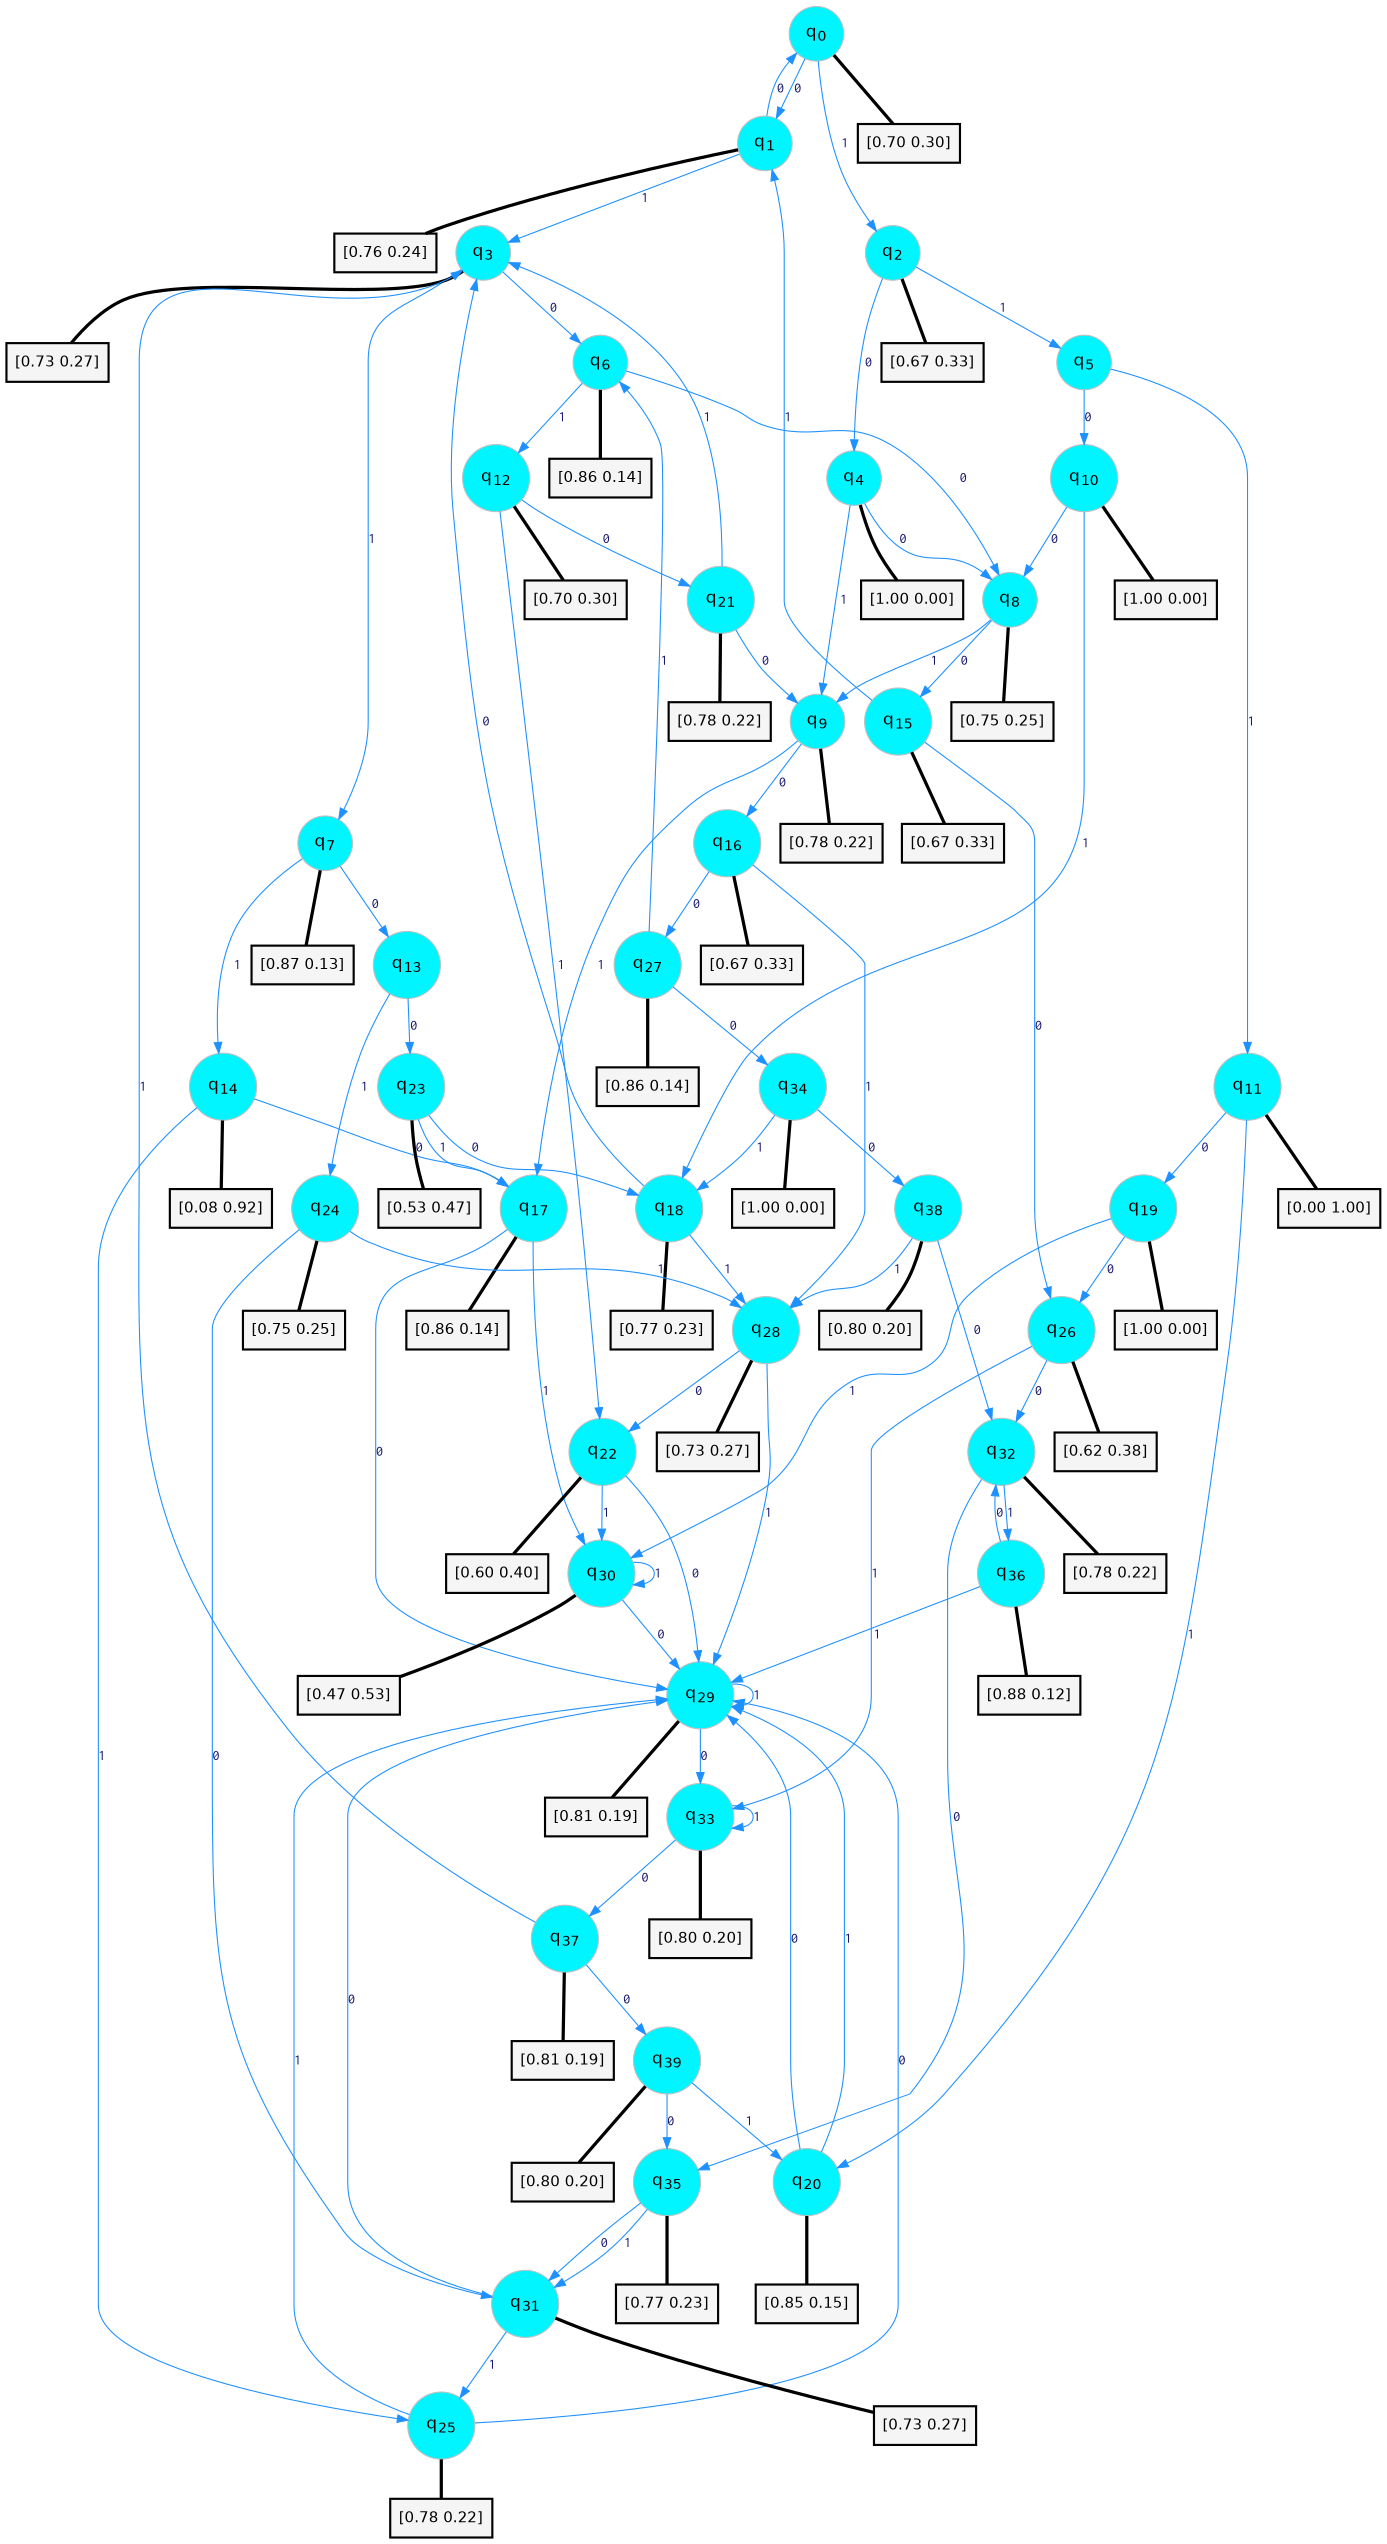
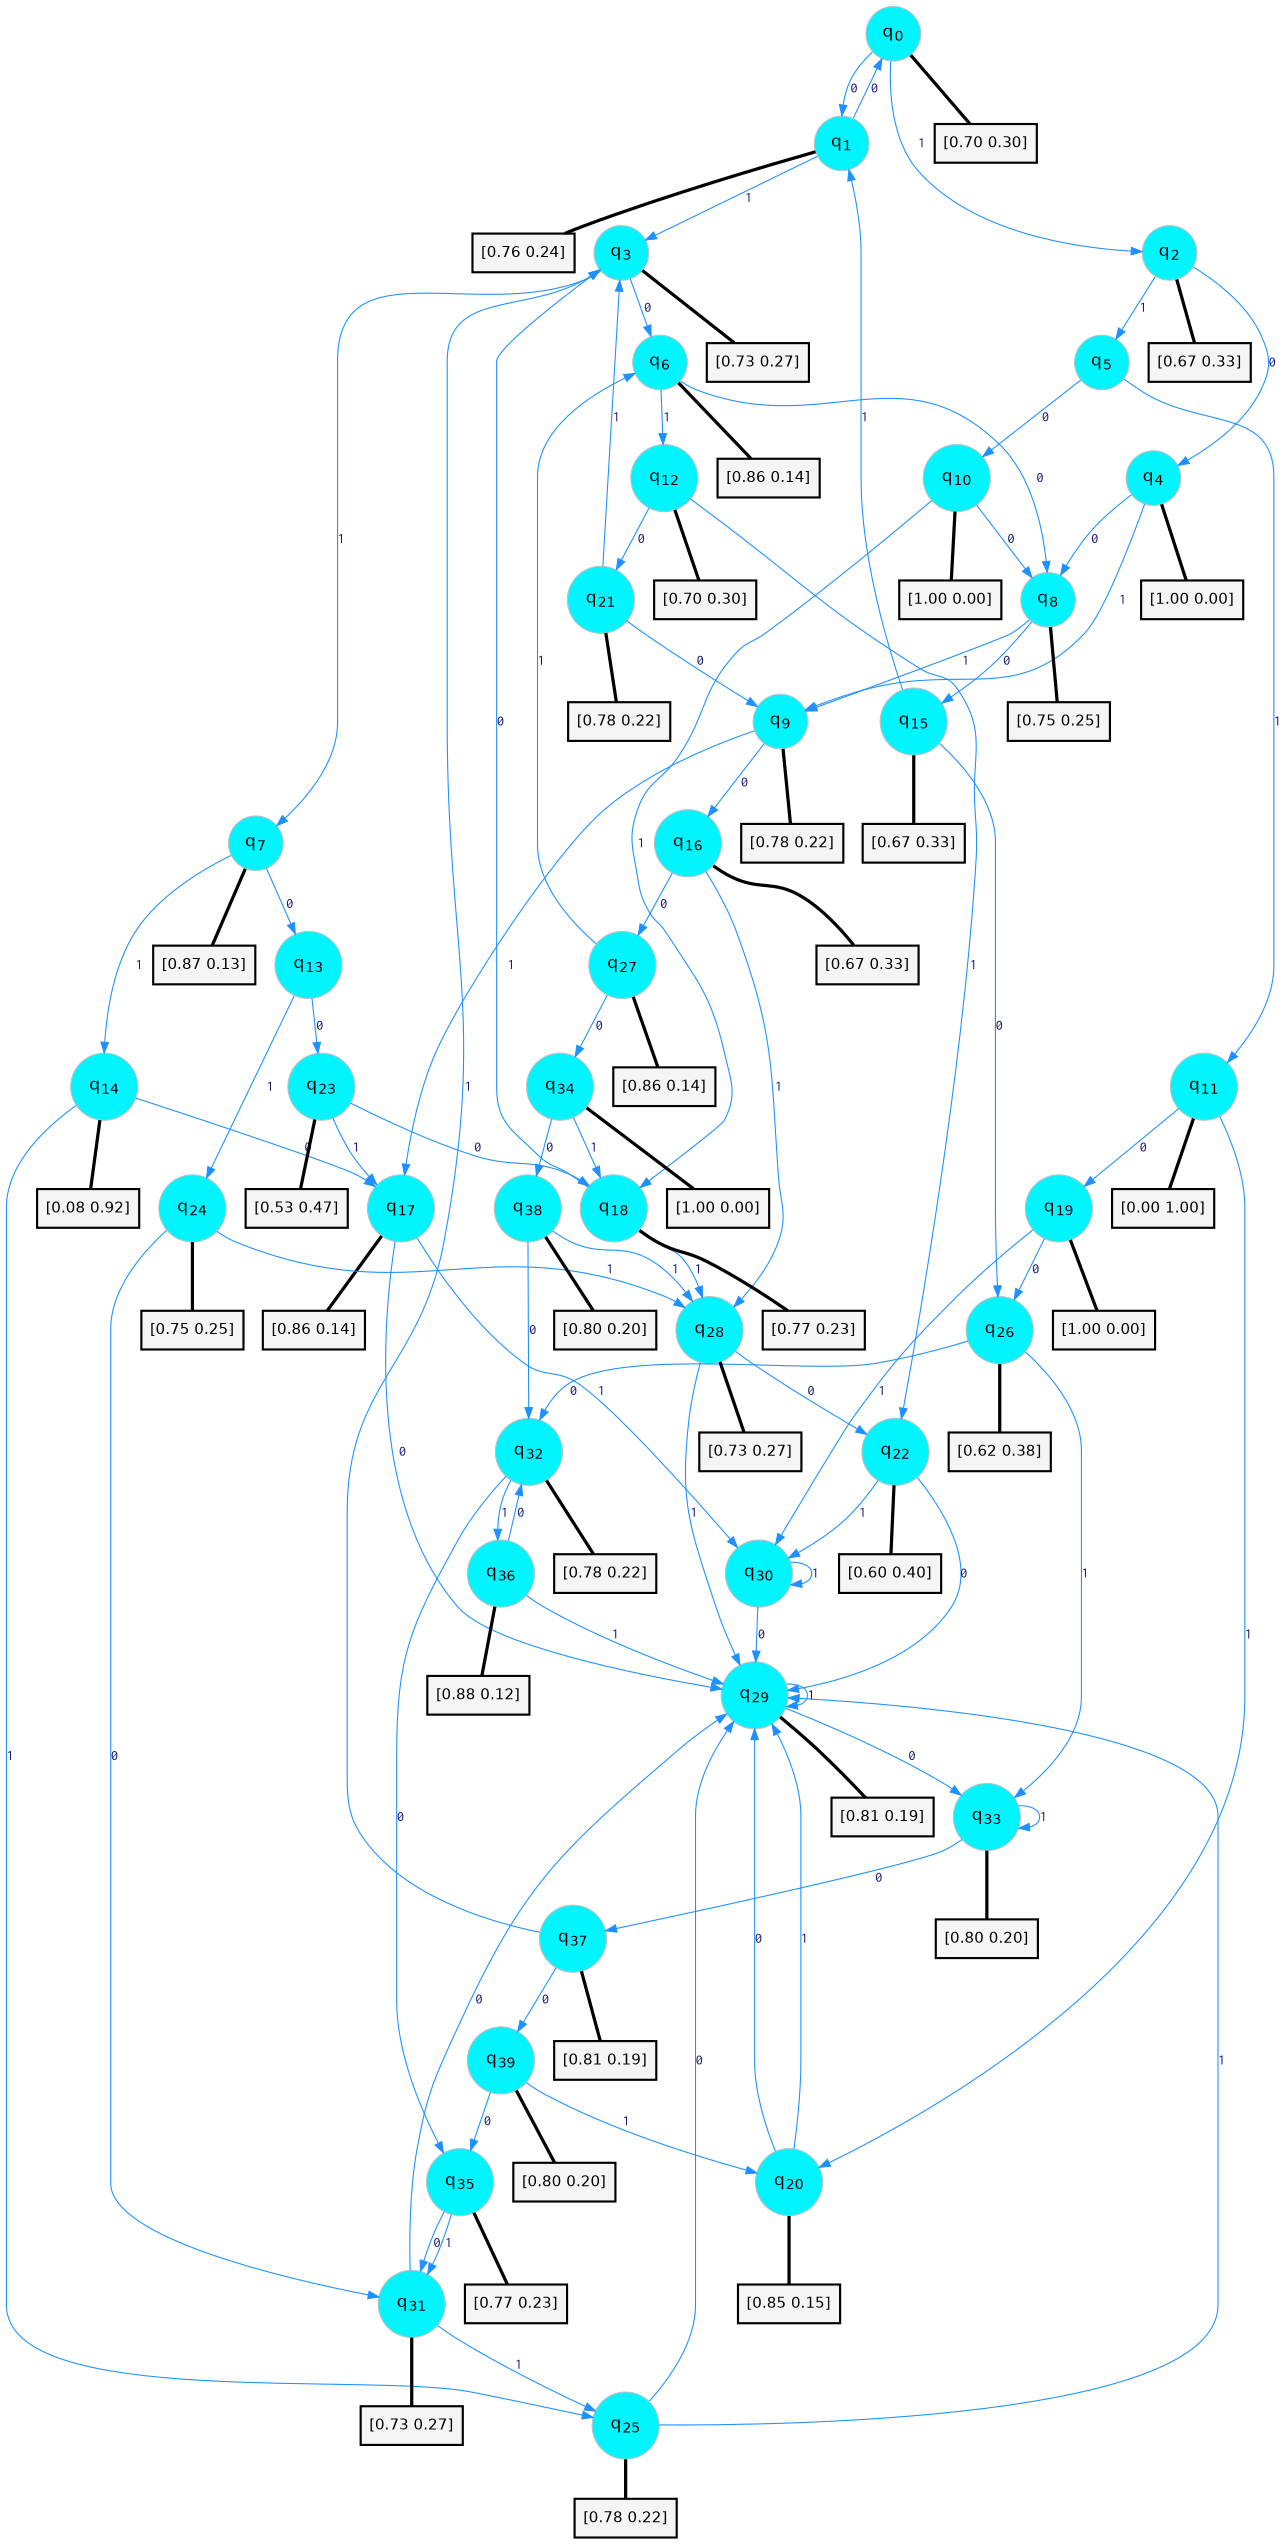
(349, 1695) -> none
